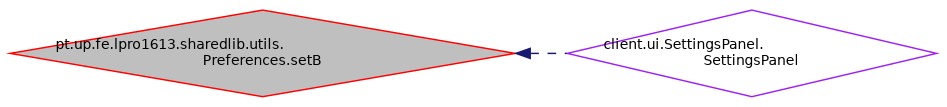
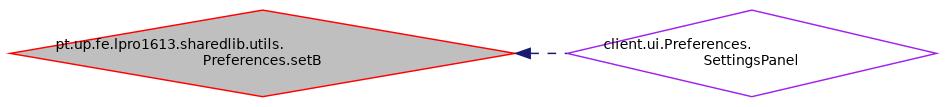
(752, 53) -> (752, 53)
